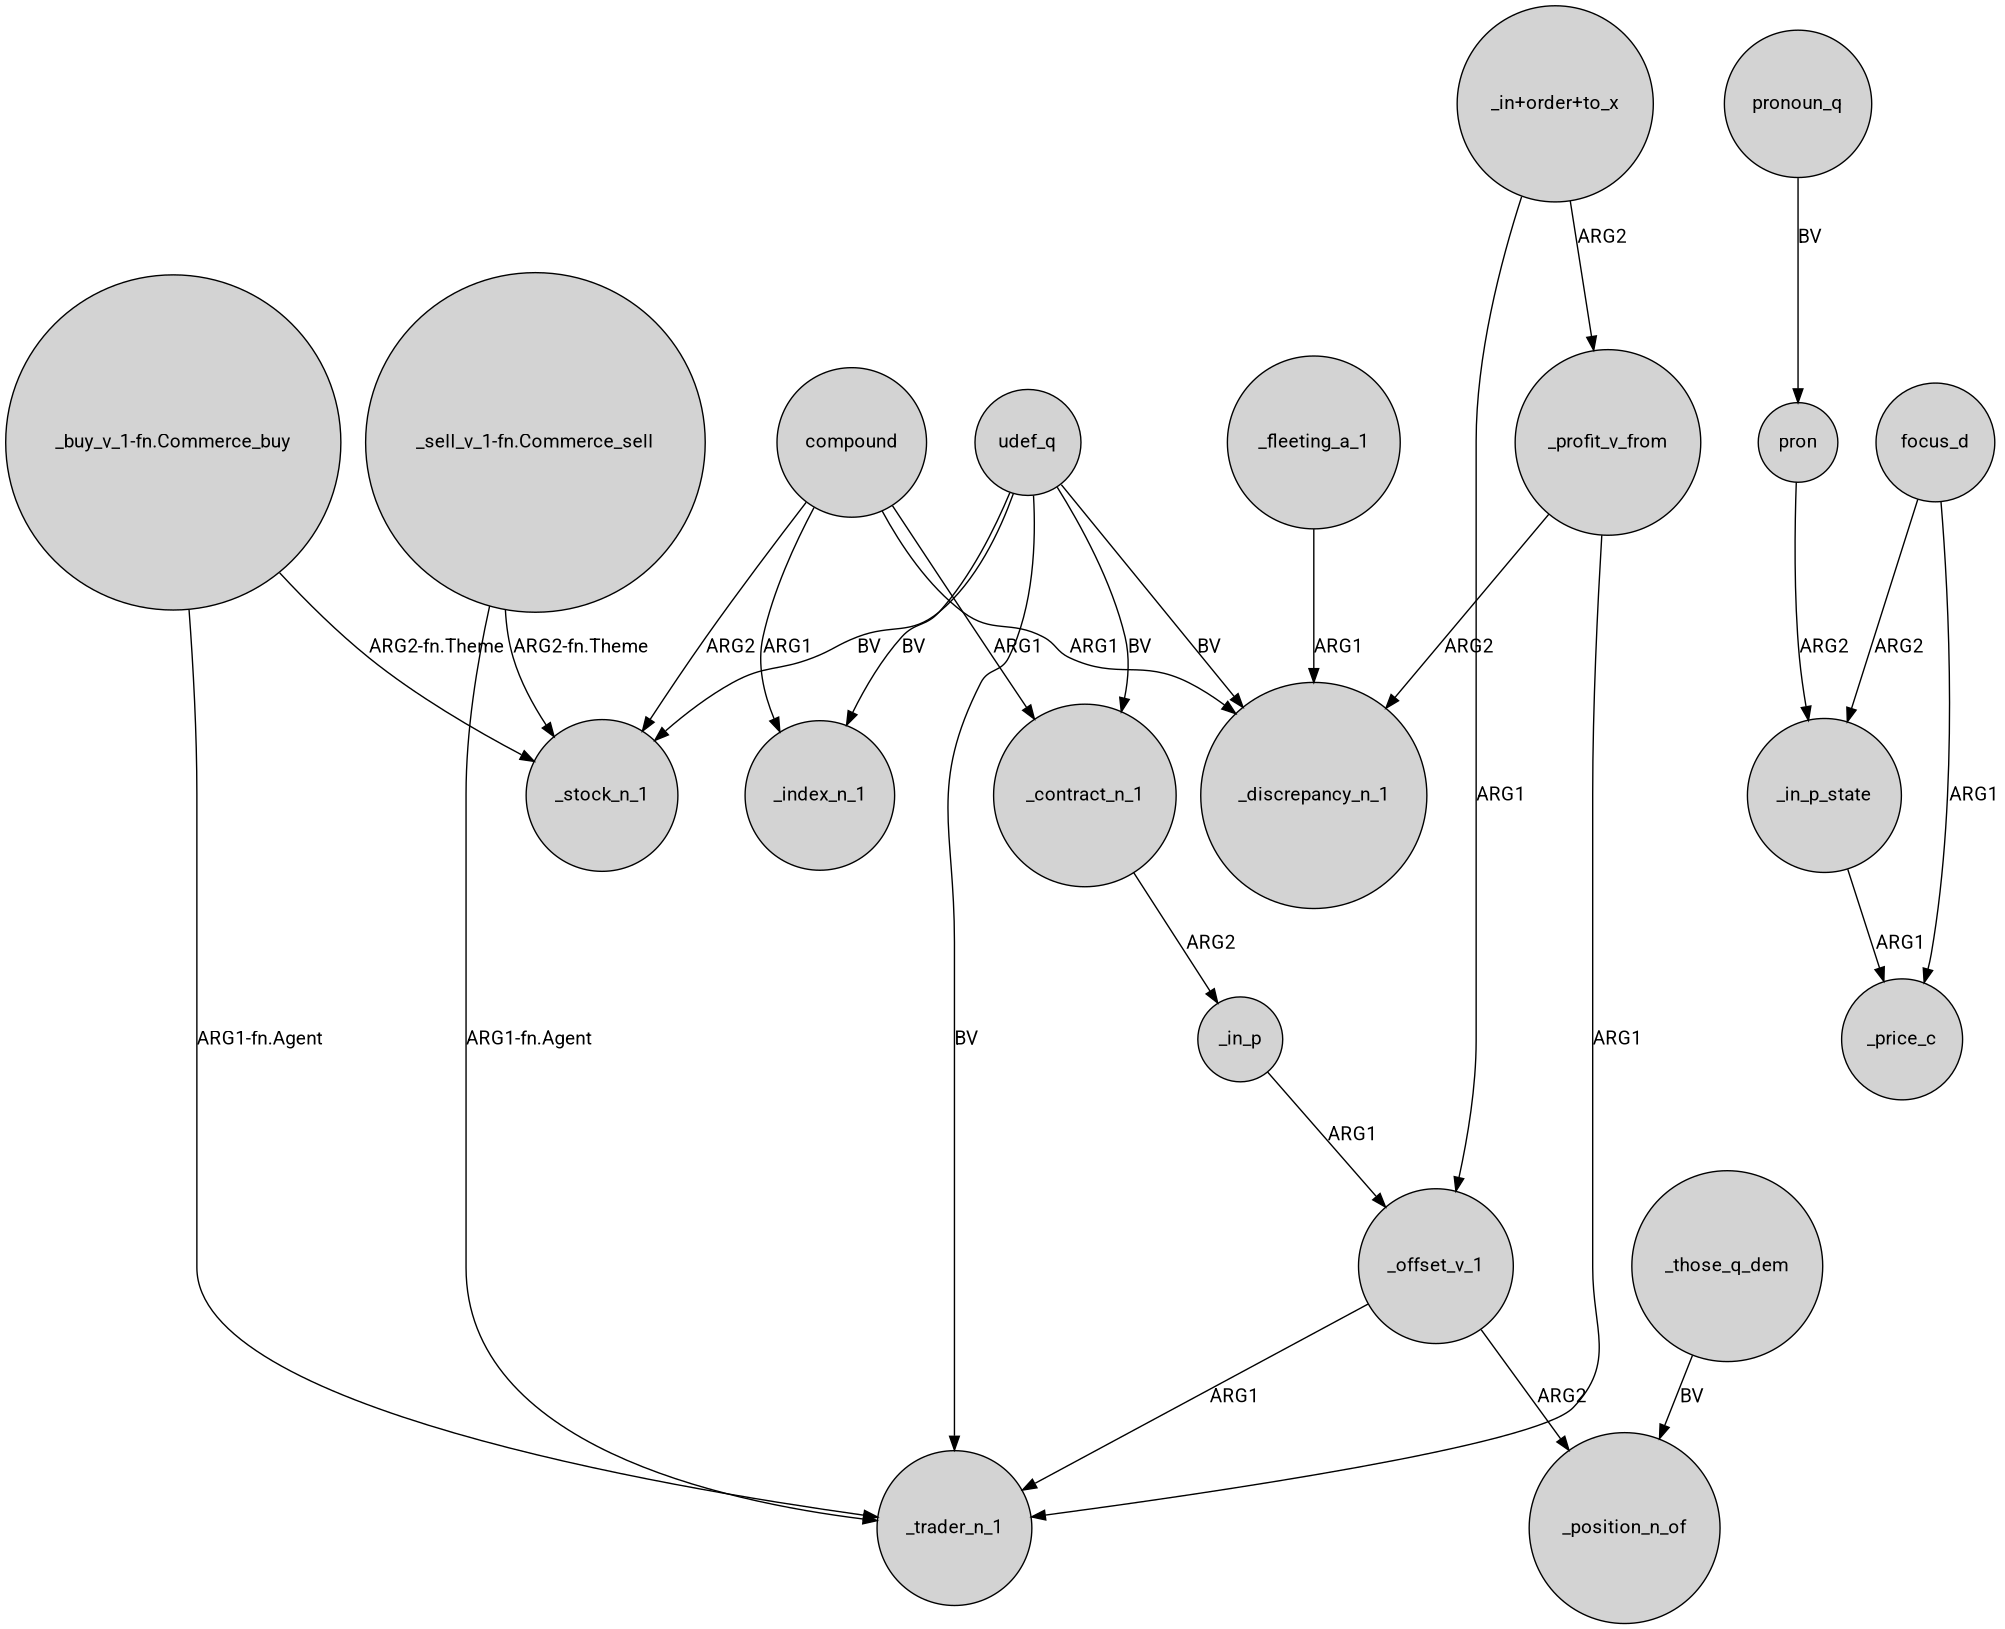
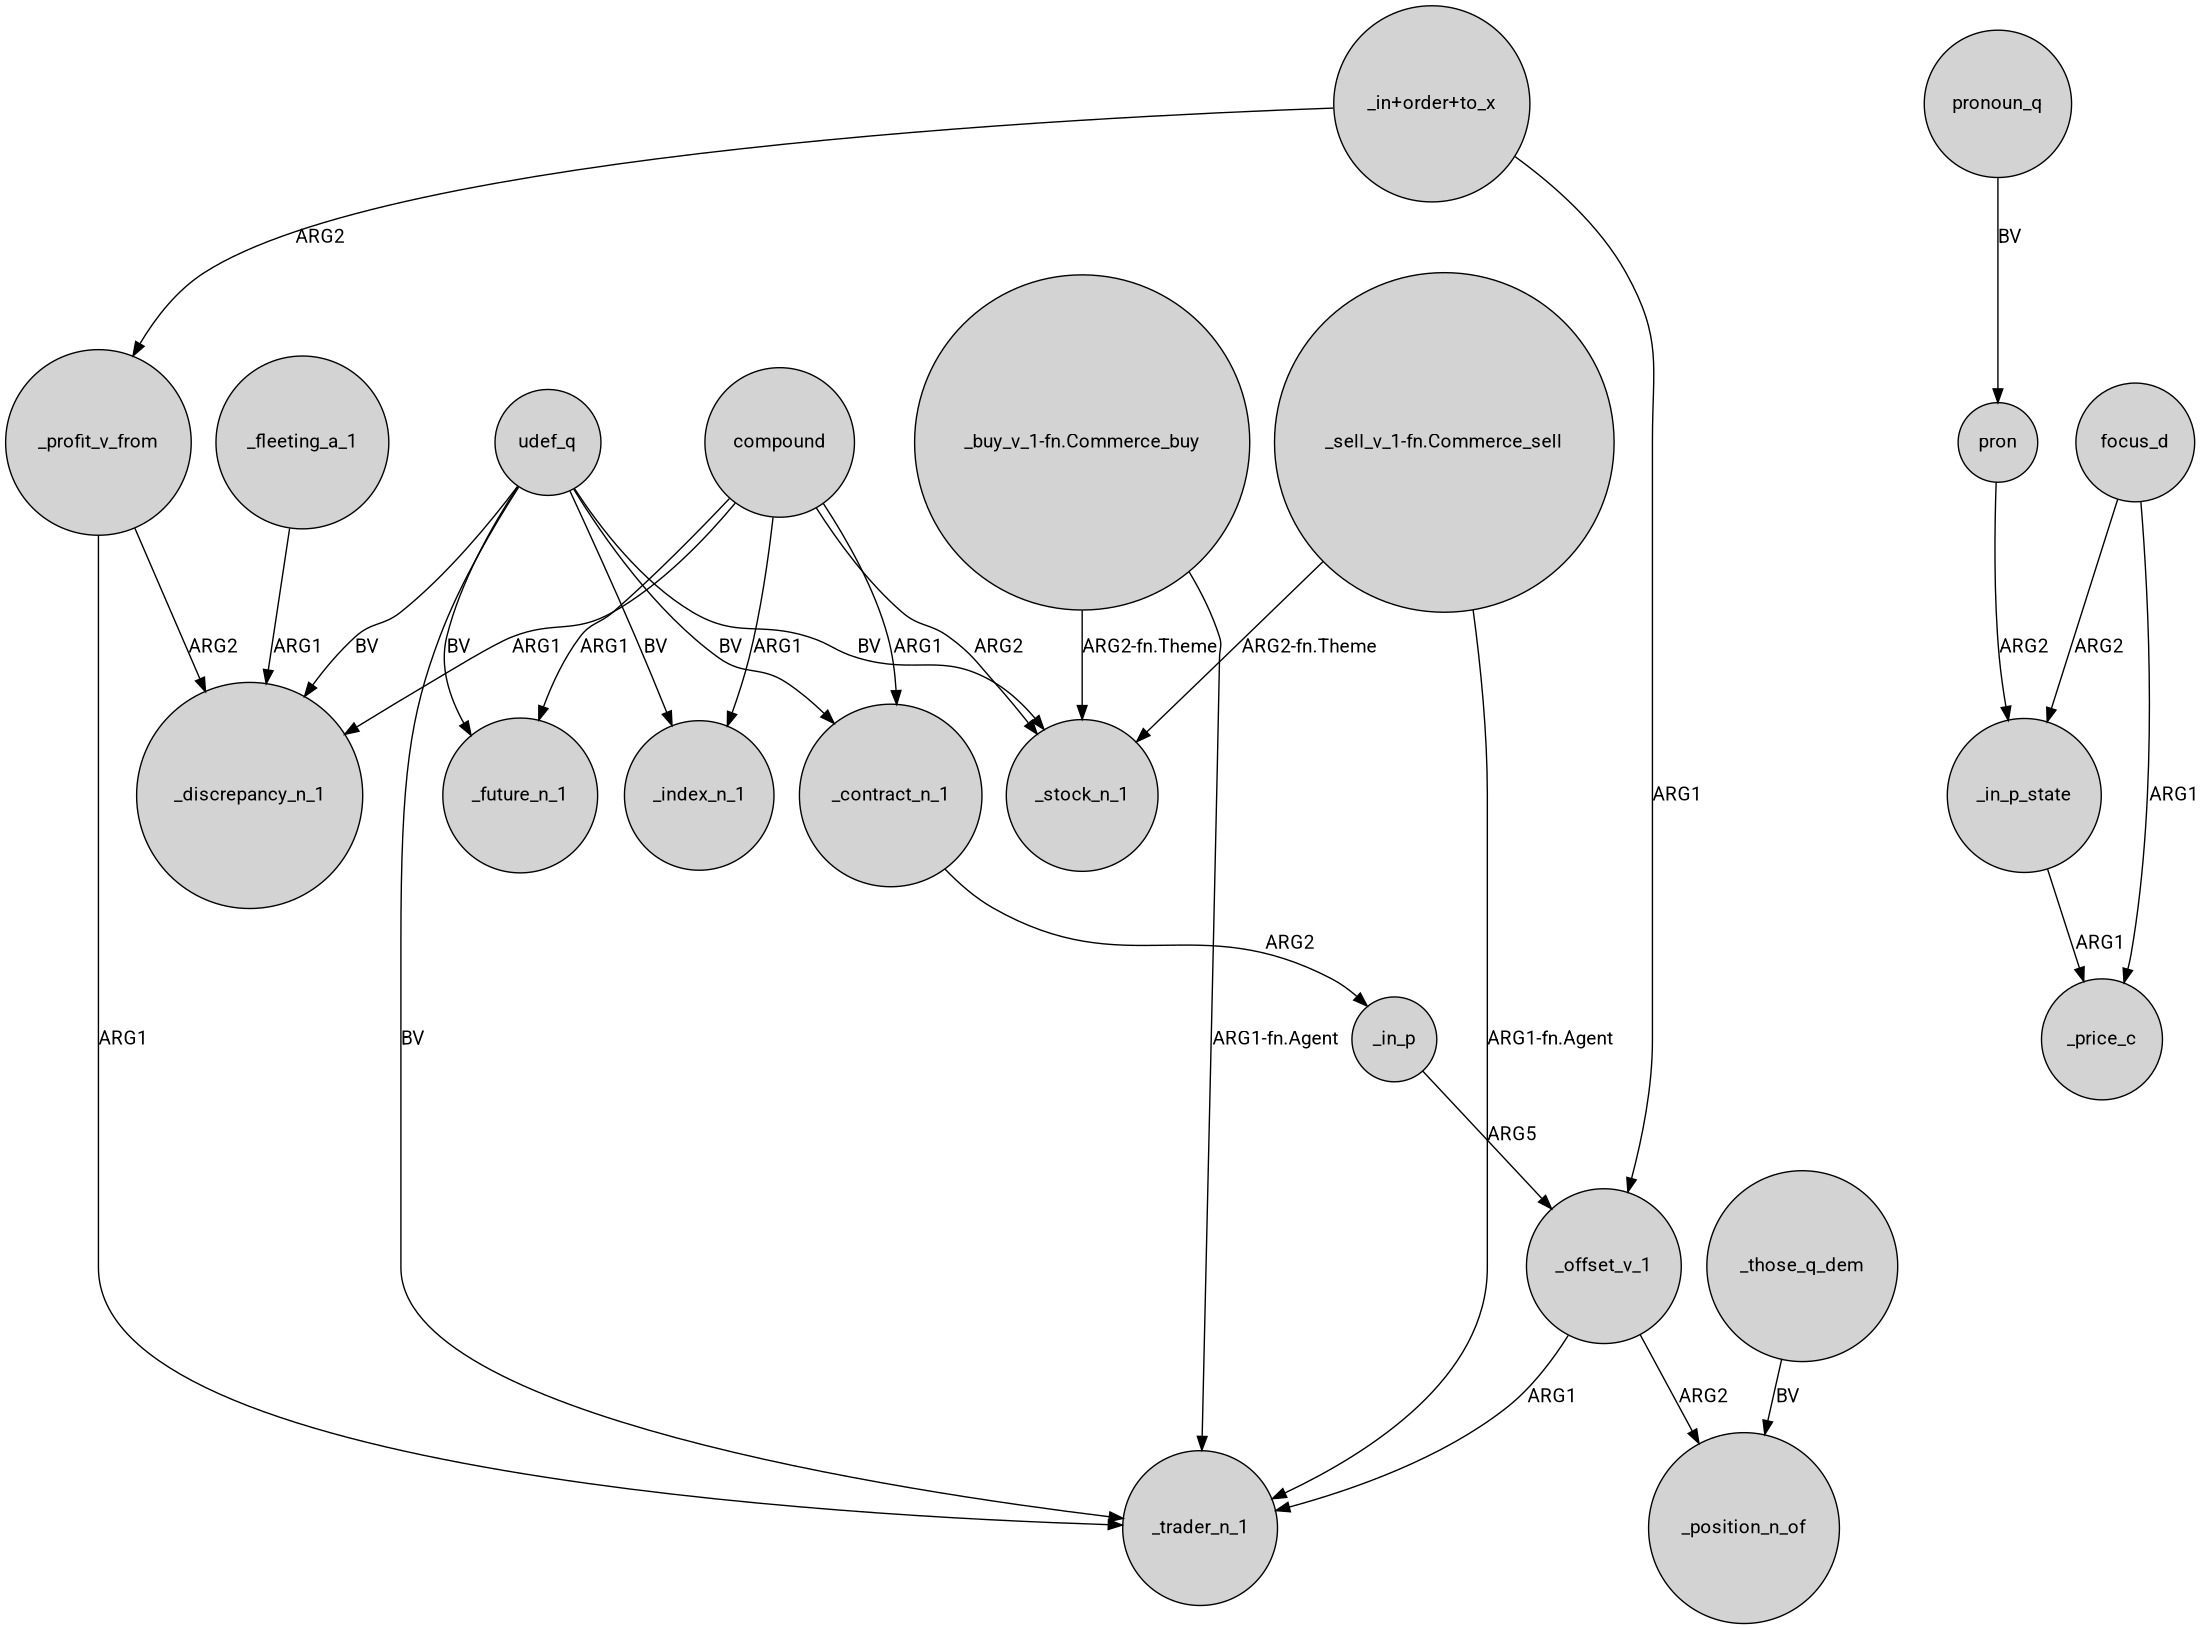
none -> (520, 795)
(1353, 1135) -> (1512, 1135)
